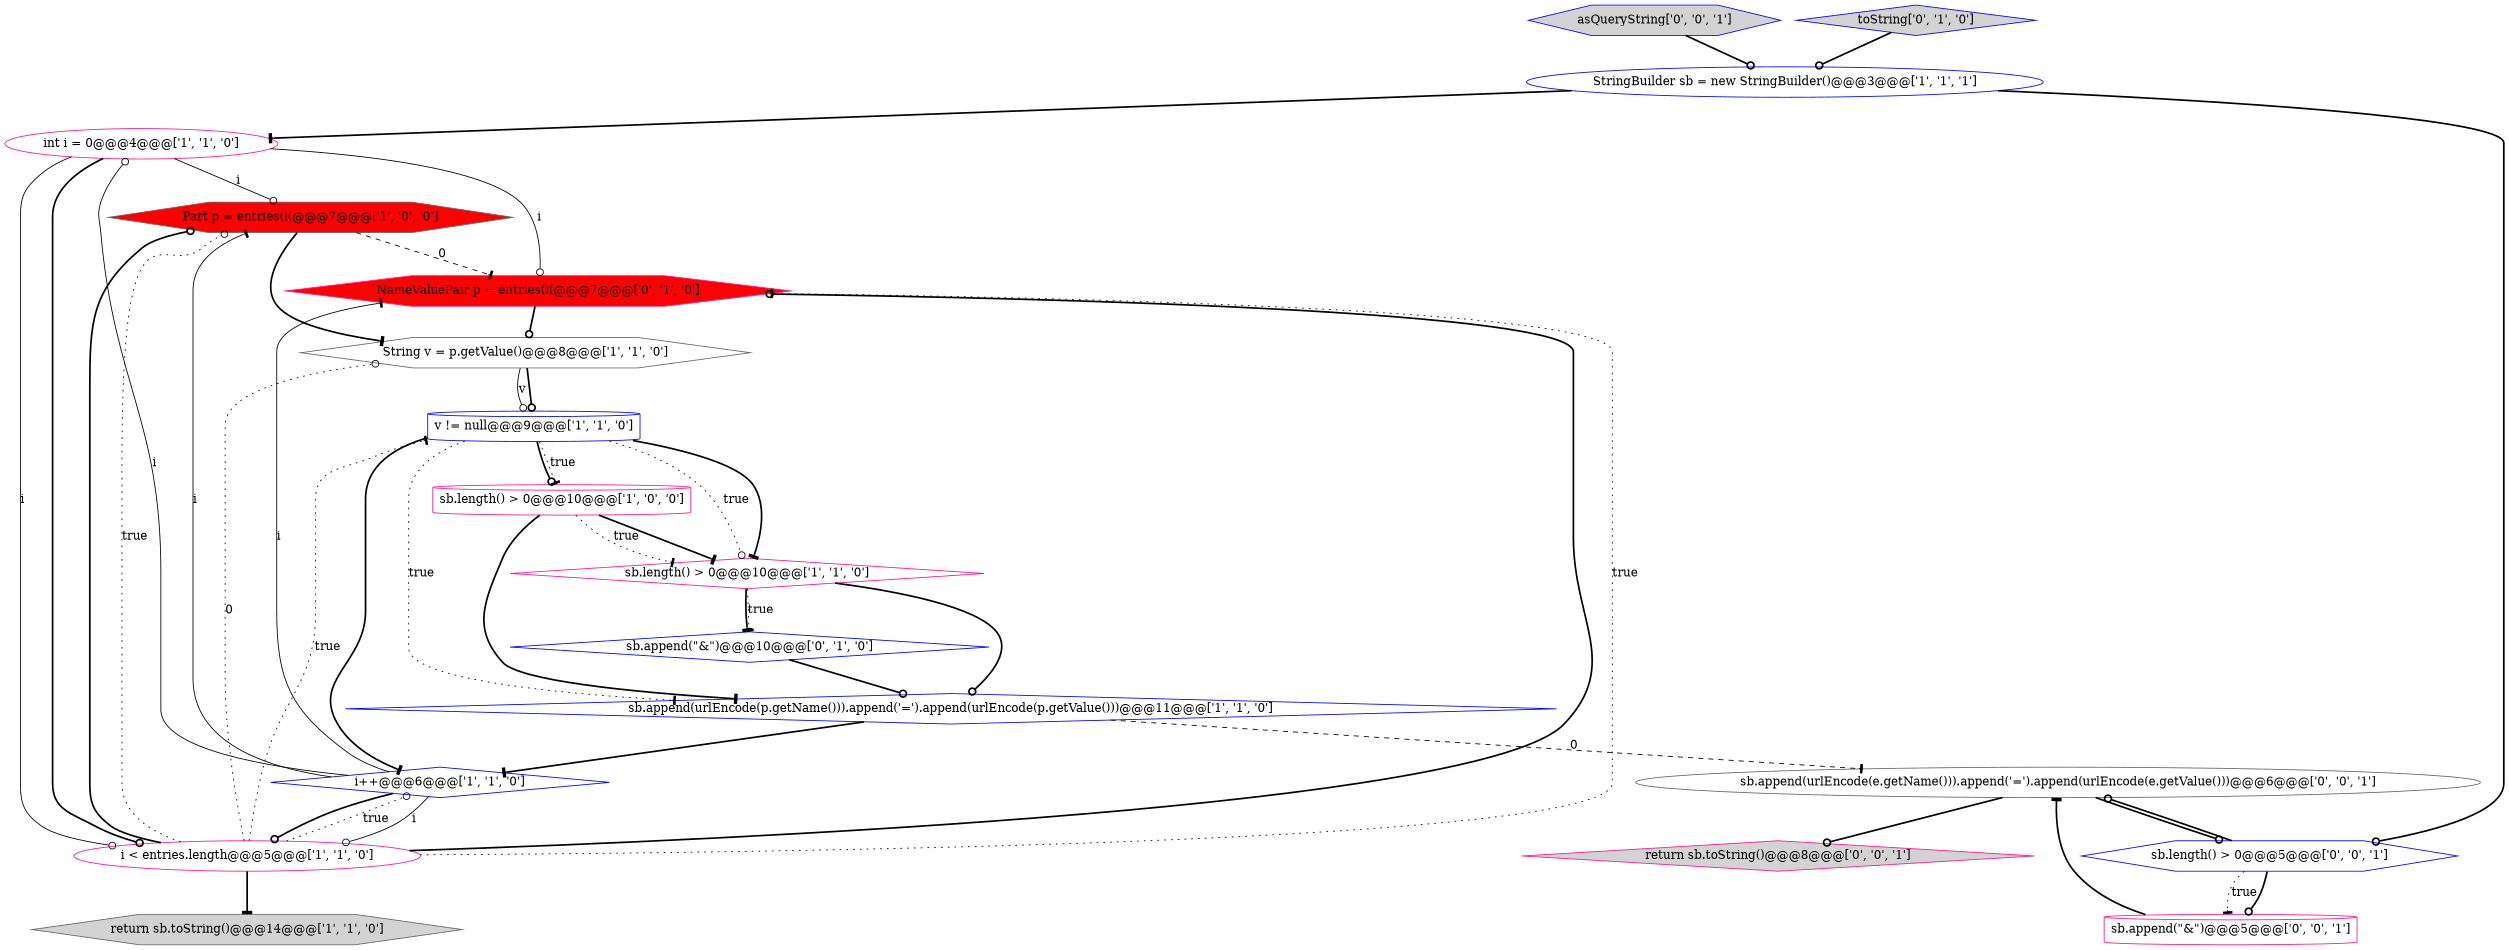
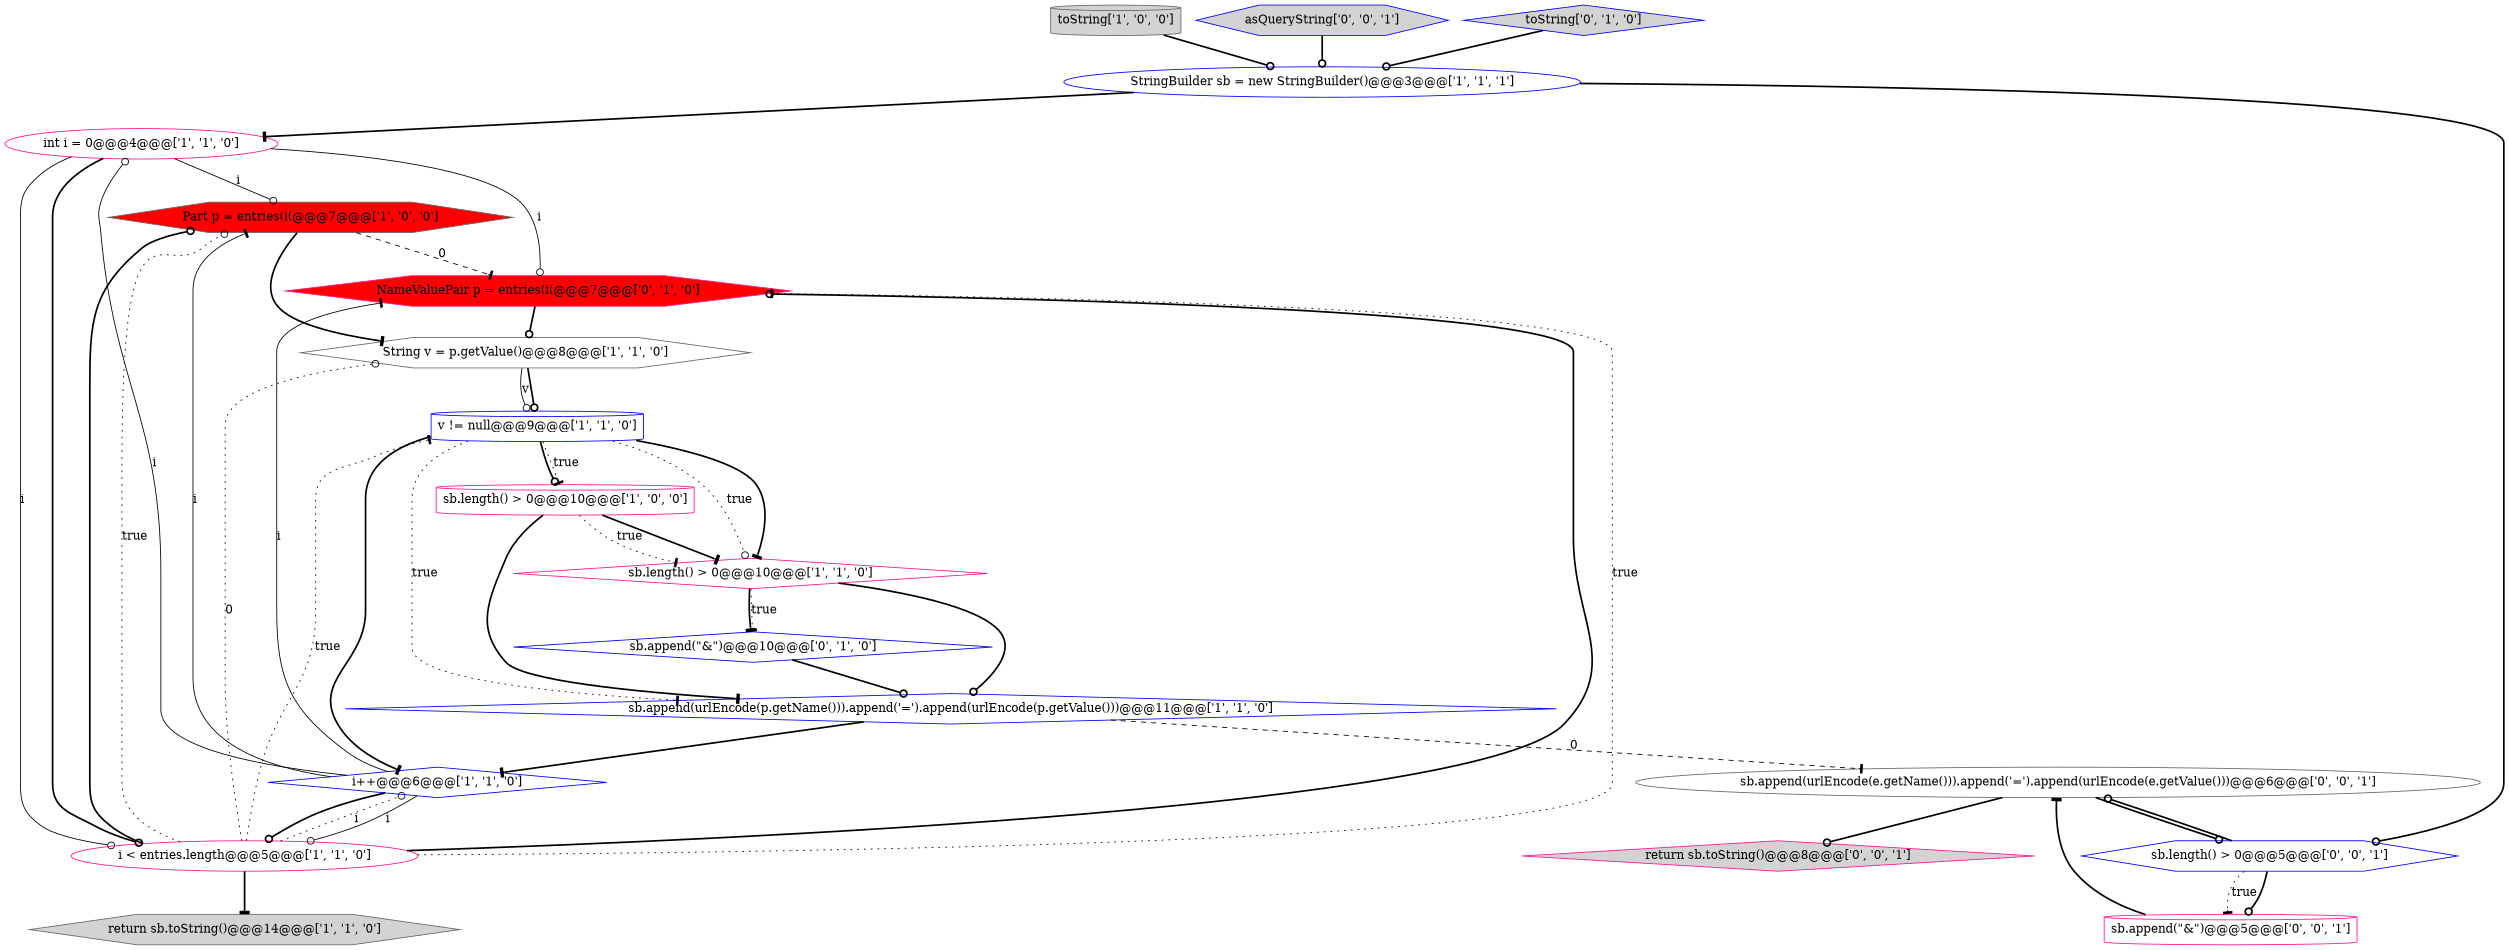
none -> (1116, 20)
(376, 819) -> (357, 819)
